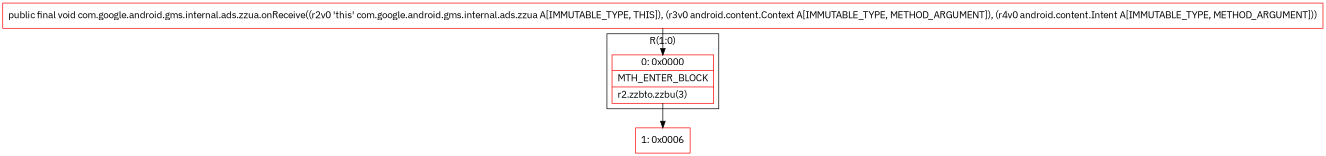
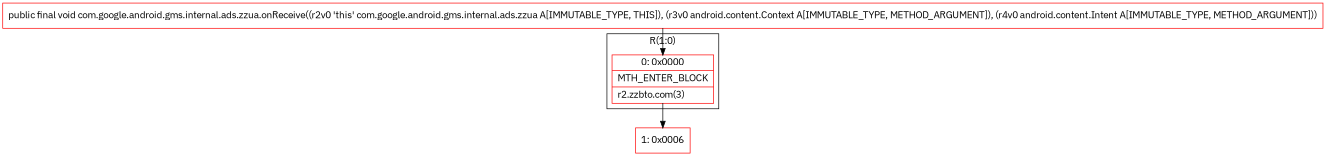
(653, 95) -> (651, 95)
